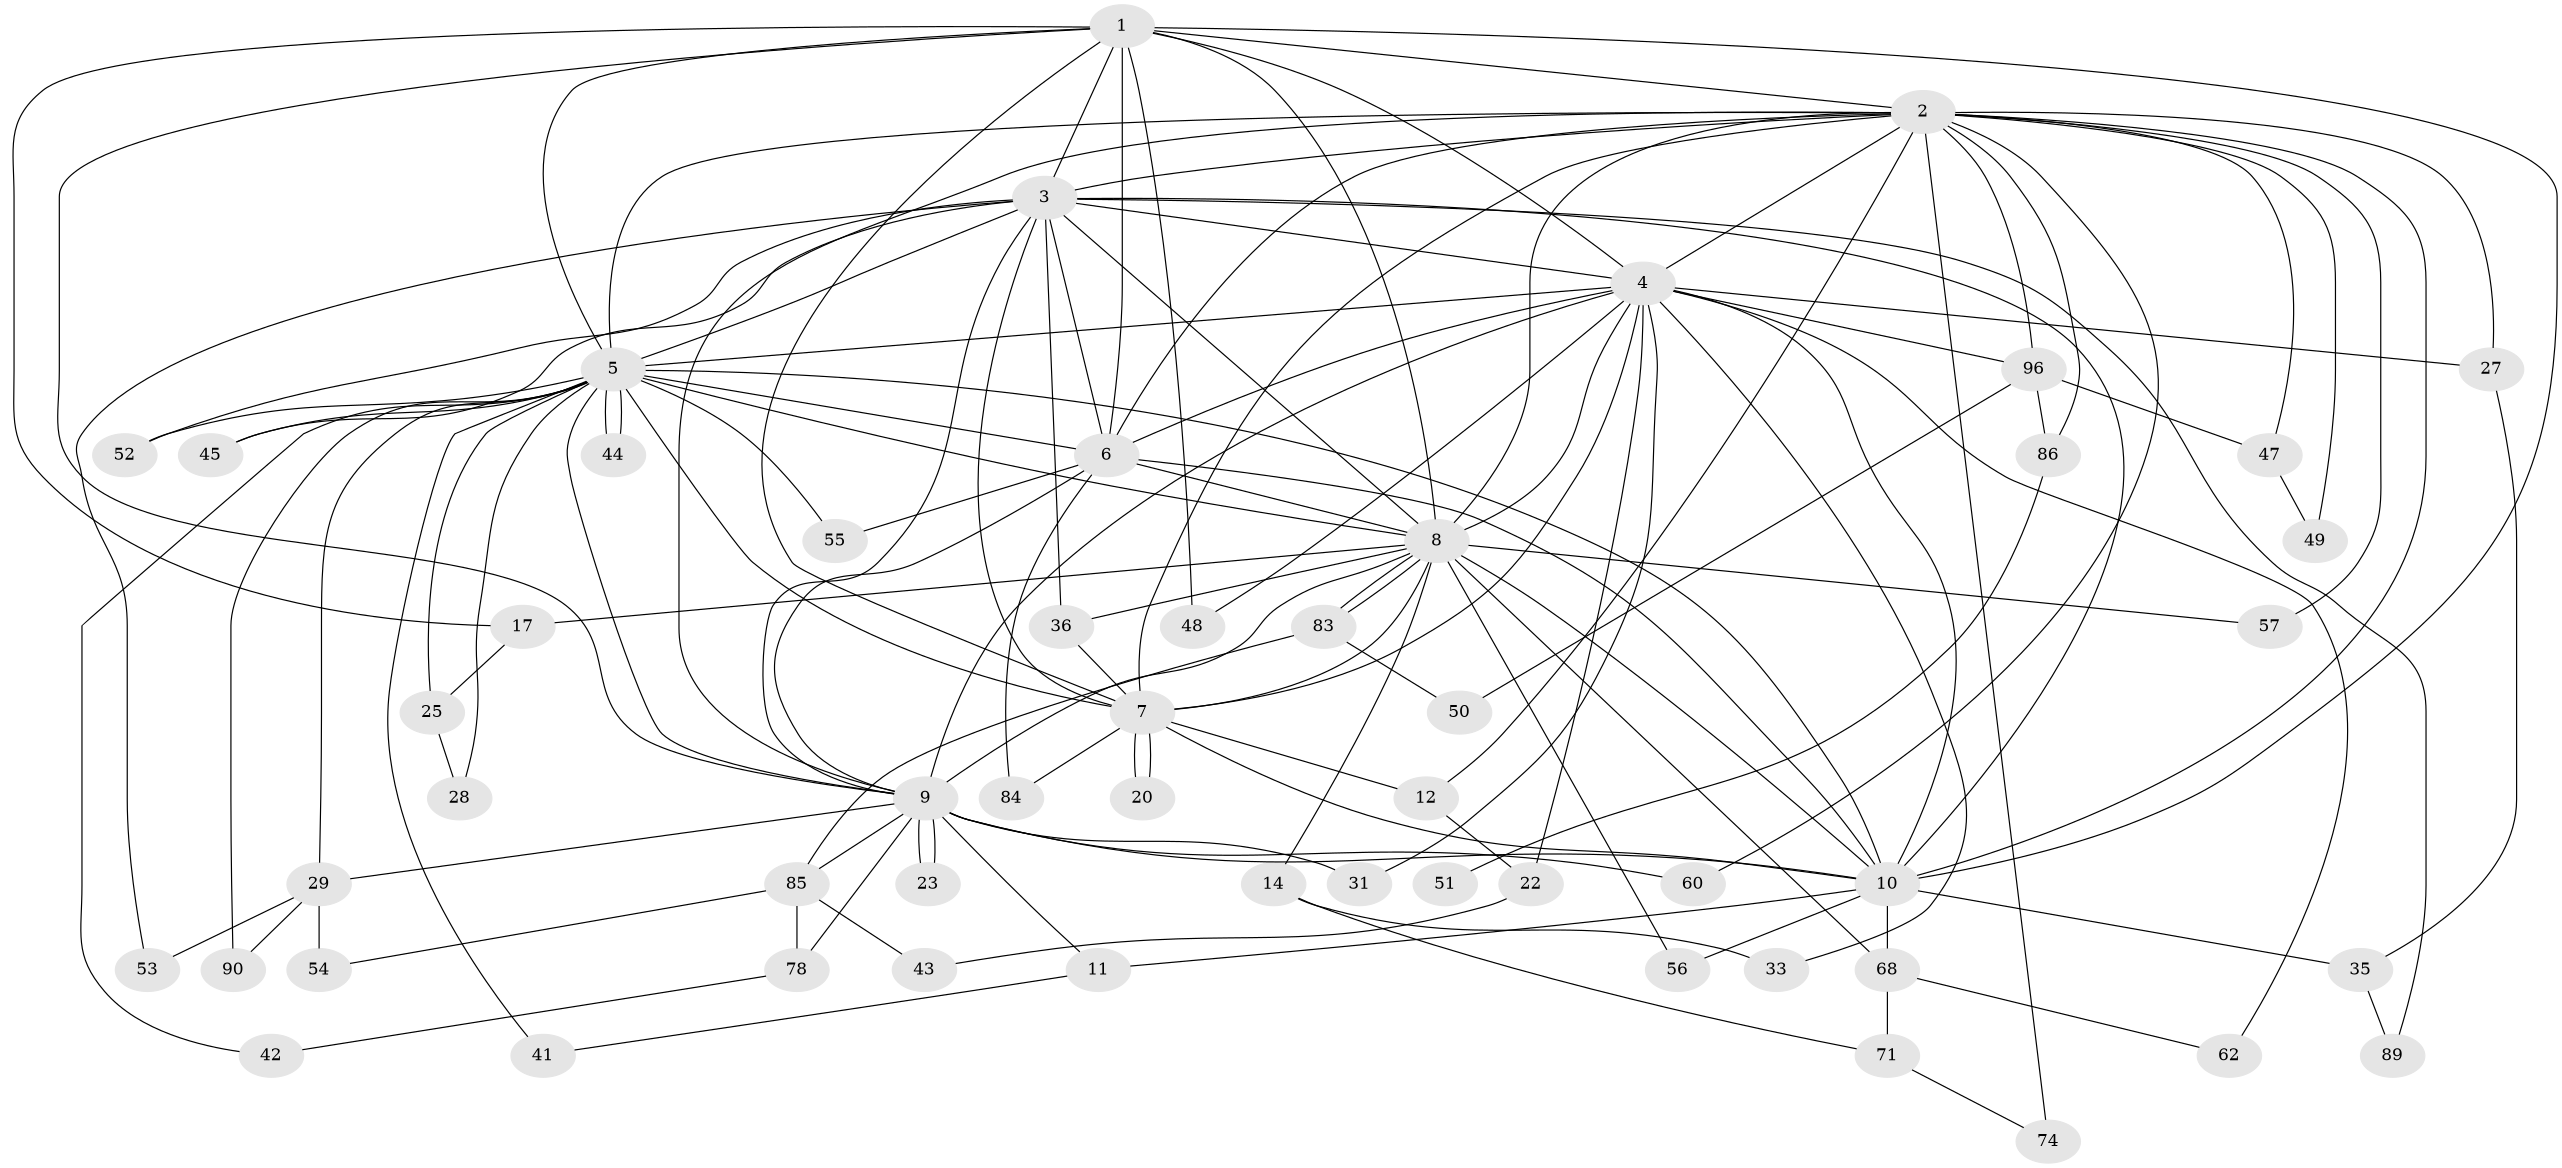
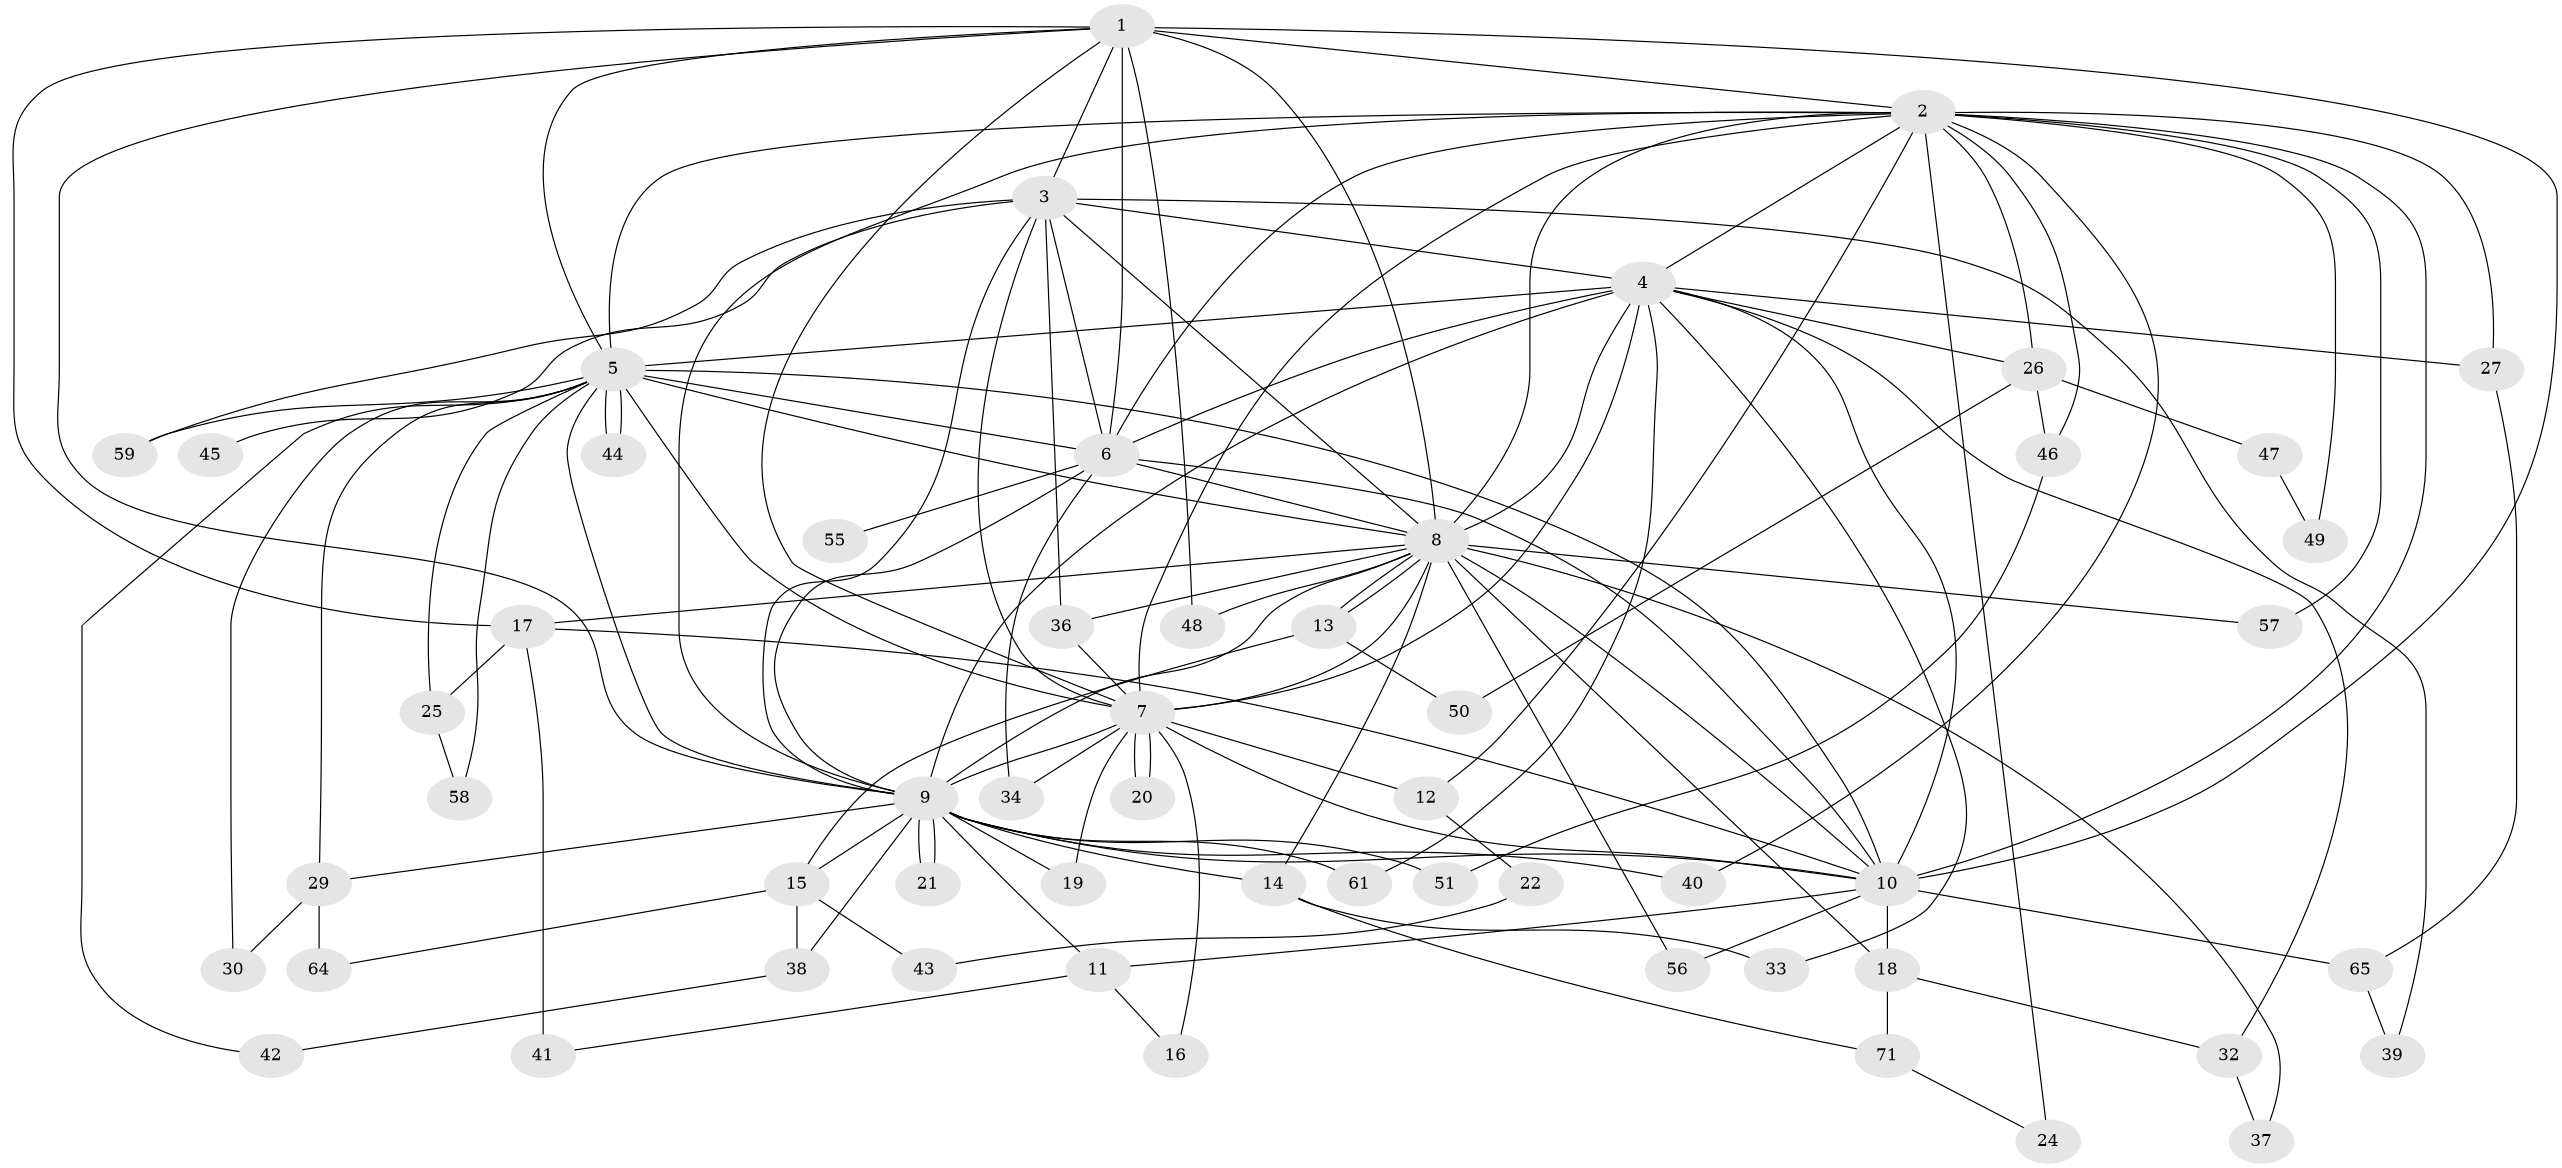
(1379, 108) -> none
(1421, 147) -> none
(2236, 165) -> none
(1882, 262) -> (1185, 691)
(821, 291) -> none
(2034, 369) -> (2034, 369)
(412, 412) -> none
(743, 436) -> none
(1434, 454) -> (1290, 590)
(125, 455) -> (125, 455)
(2048, 455) -> (2048, 455)
(1607, 573) -> none
(1324, 627) -> (1324, 627)
(391, 678) -> (543, 841)
none -> (1033, 754)
(460, 798) -> (460, 798)
(1011, 798) -> (1011, 798)
none -> (1257, 841)
none -> (1102, 855)
(797, 884) -> (797, 884)
(928, 884) -> (928, 884)
none -> (1073, 884)
(1359, 884) -> (1359, 884)
(1693, 884) -> (1693, 884)
(148, 970) -> none
(233, 970) -> (233, 970)
(319, 970) -> (319, 970)
(797, 970) -> (797, 970)
(1887, 970) -> (1887, 970)
(2360, 970) -> (2360, 970)
none -> (1176, 1056)
(2229, 1056) -> (2229, 1056)
(2393, 1056) -> (2393, 1056)
(2048, 1142) -> (2048, 1142)
none -> (2262, 1142)
